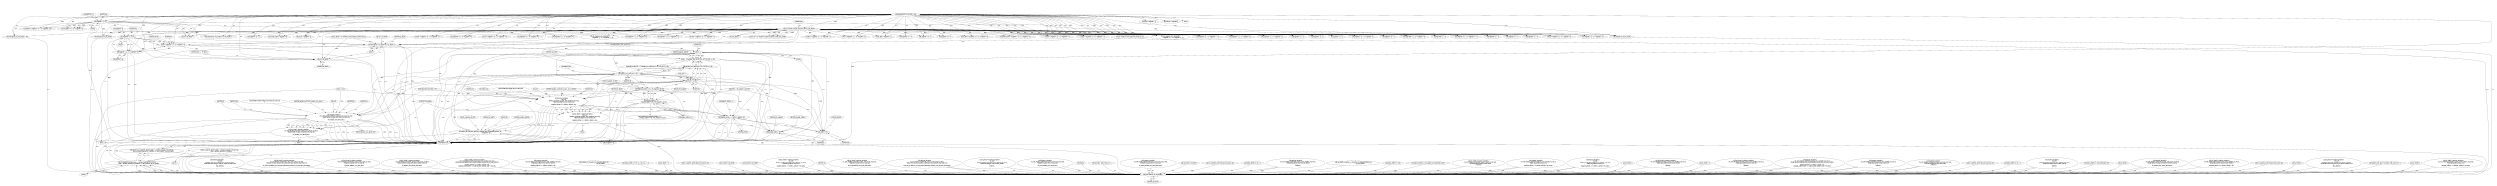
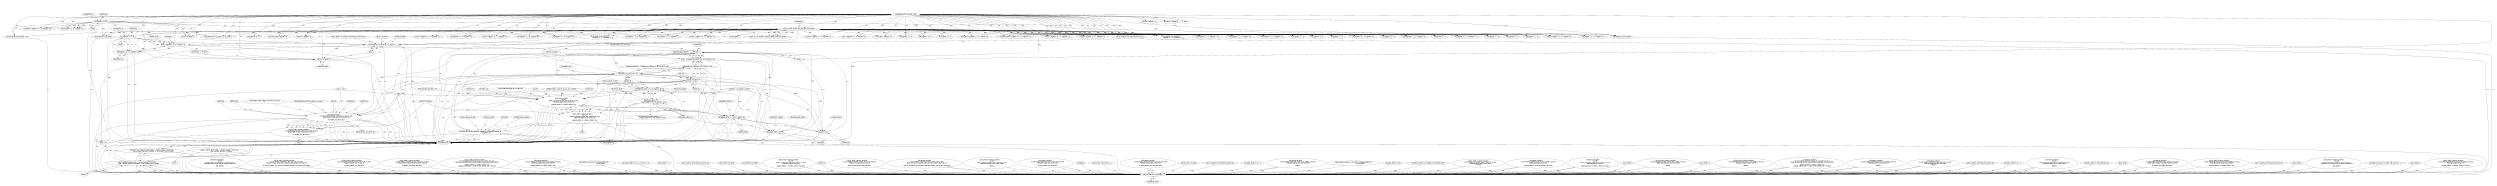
(826, 33) -> (1038, 52)
(796, 55) -> (812, 55)
